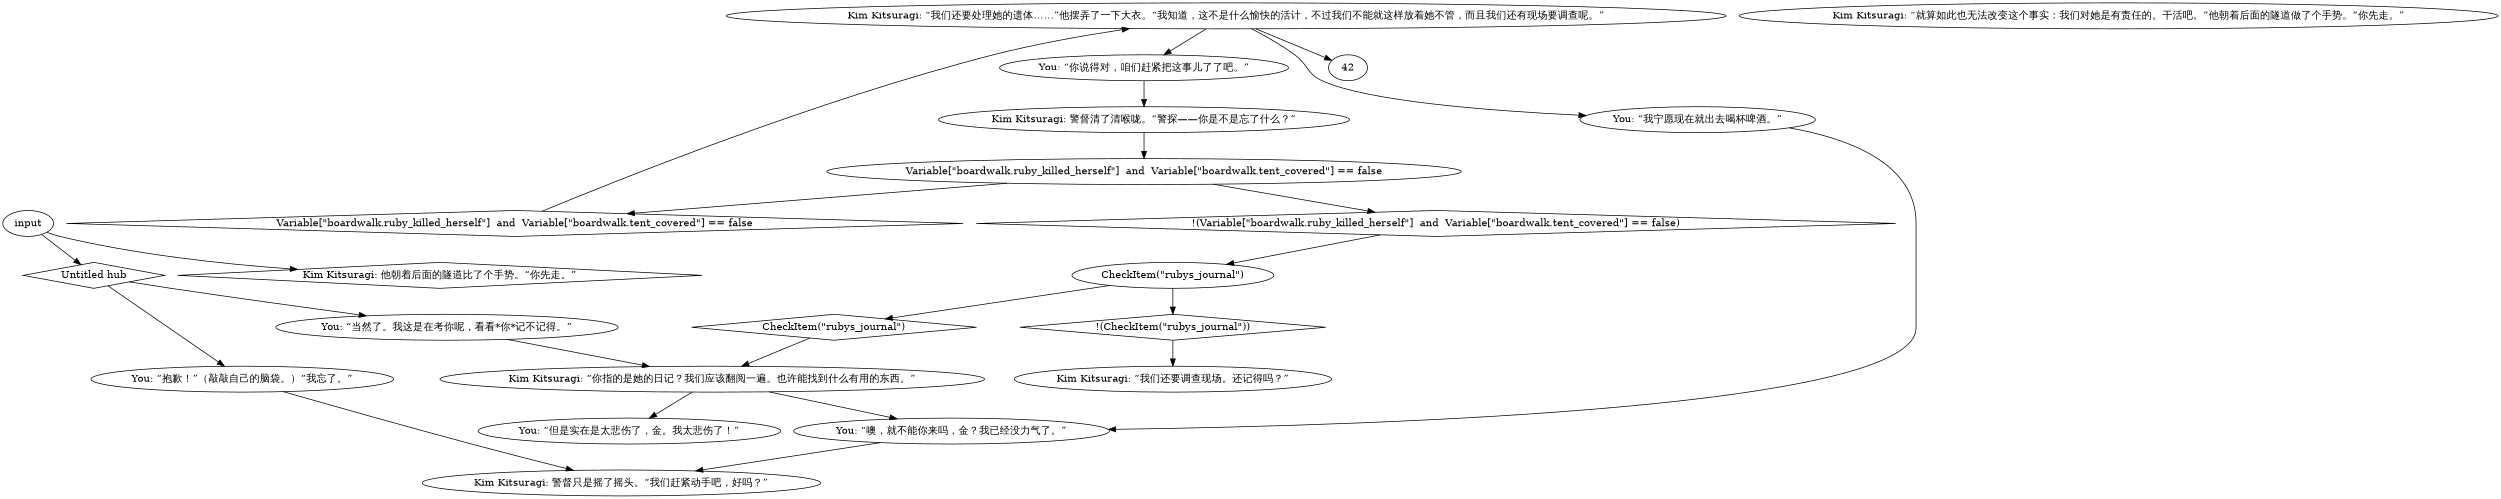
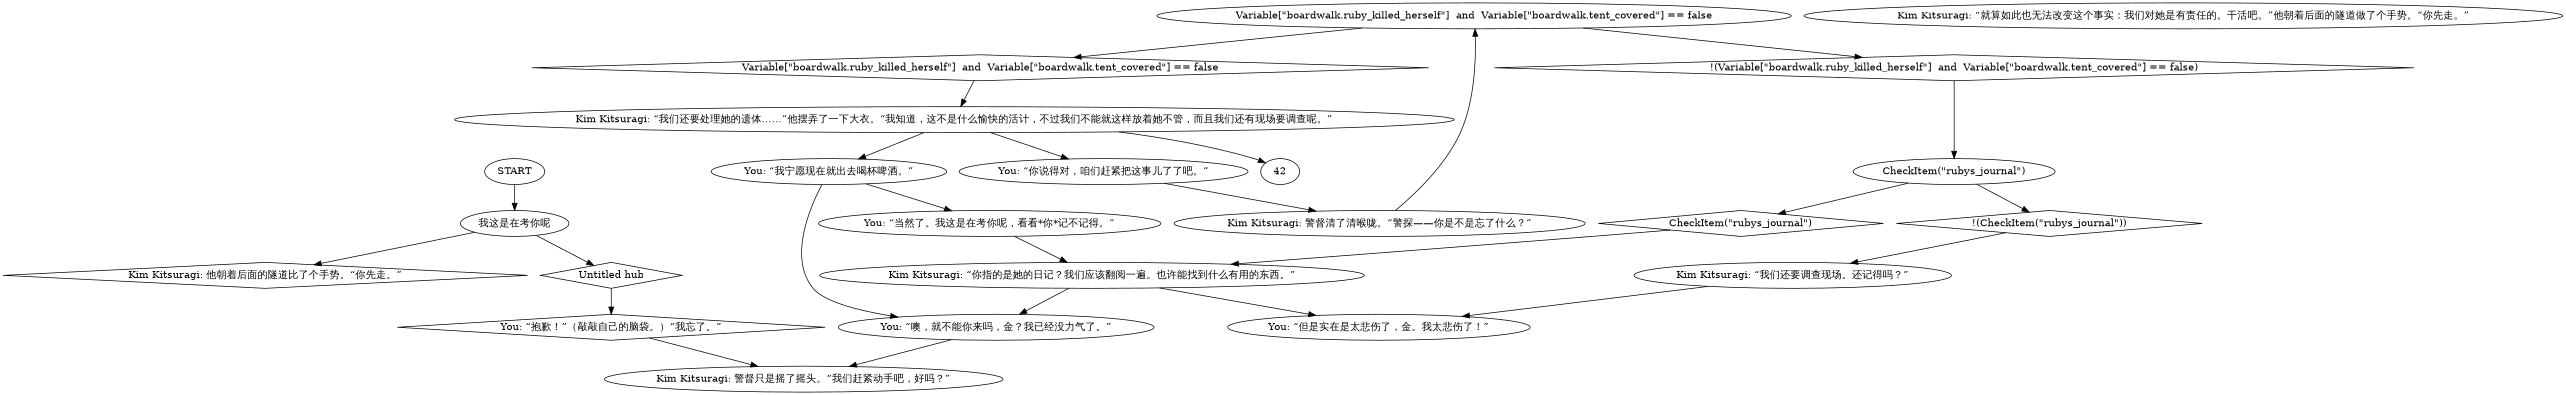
none -> (515, 172)
(28, 223) -> (515, 223)
(244, 299) -> (905, 196)
none -> (1589, 301)
(242, 379) -> (611, 327)
